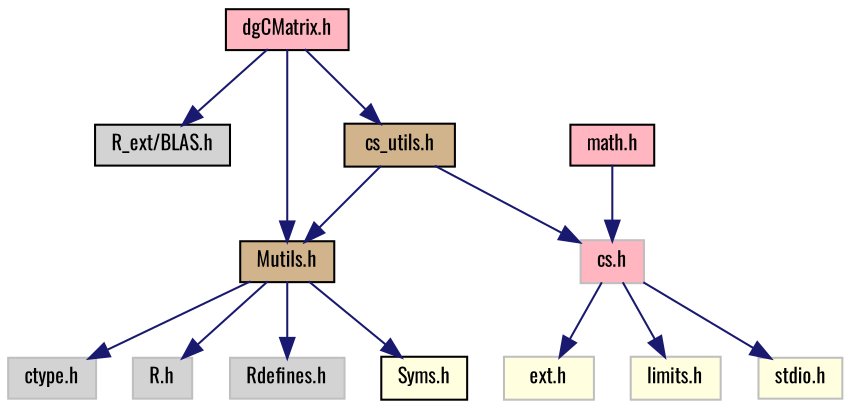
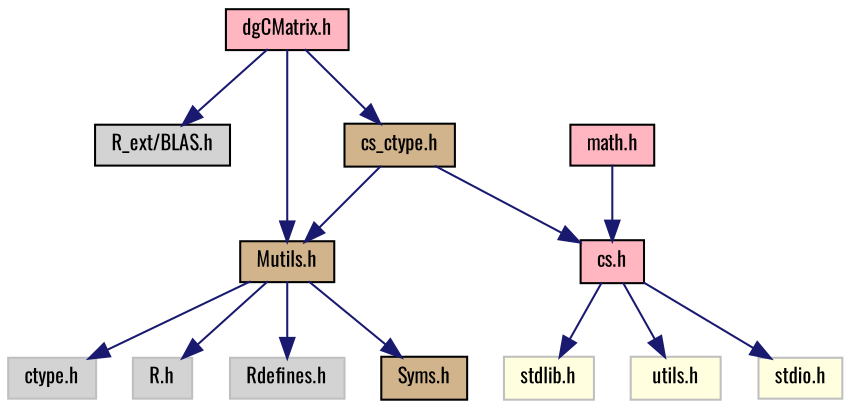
(400, 145) -> (400, 145)
(612, 262) -> (612, 262)
(424, 378) -> (424, 378)
(549, 378) -> (549, 378)
(676, 378) -> (676, 378)
